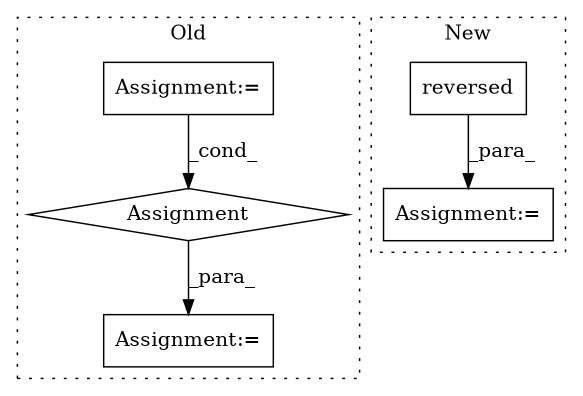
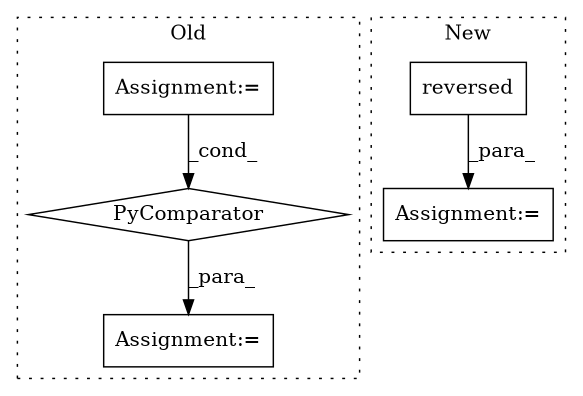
(189, 215) -> (189, 215)
